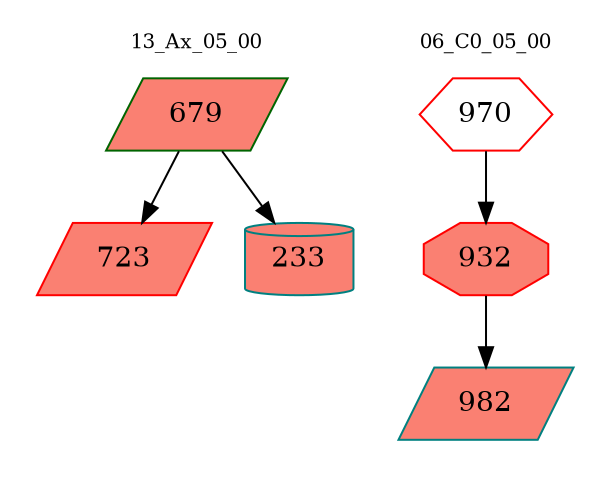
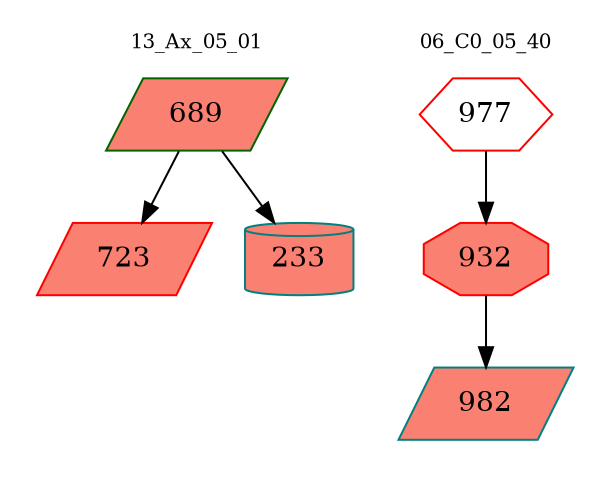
(197, 43) -> (197, 43)
(486, 43) -> (486, 43)
(197, 114) -> (197, 114)
(486, 114) -> (486, 114)
